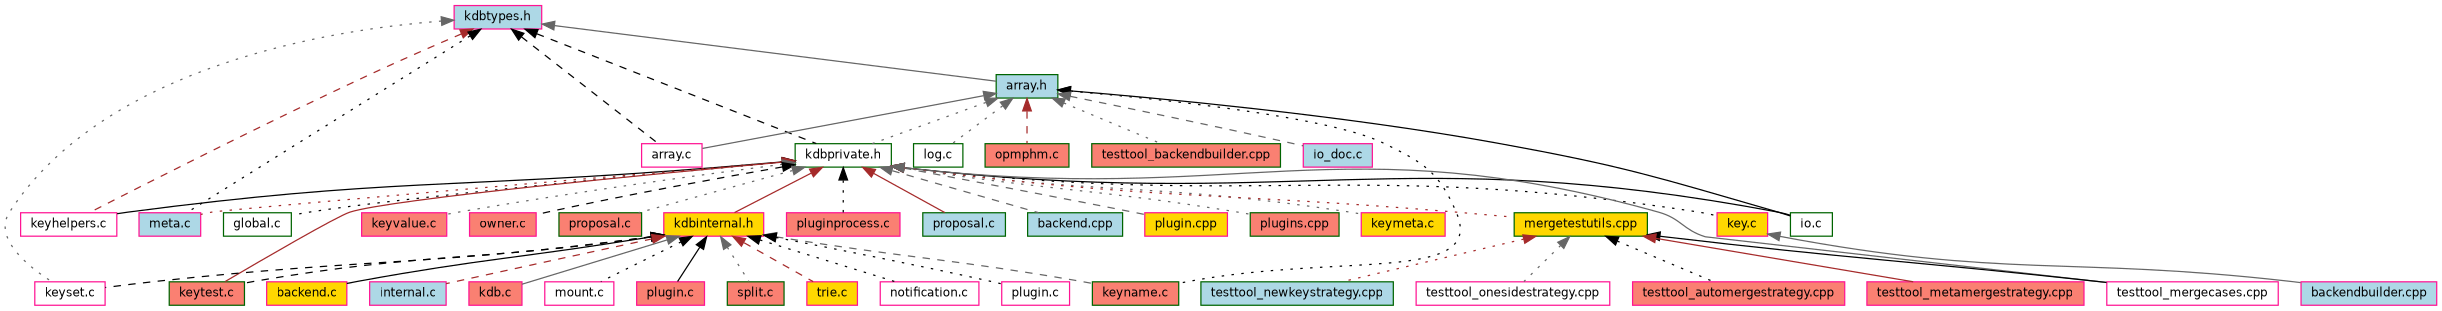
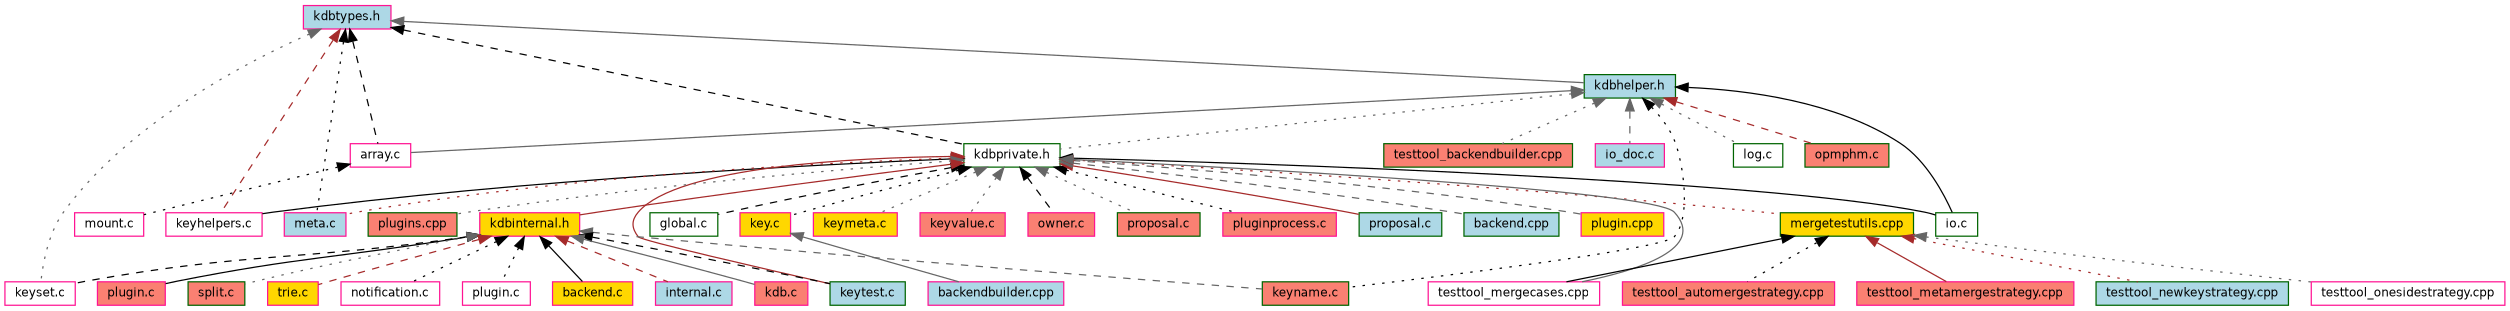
(1027, 86) -> (1630, 86)
(537, 186) -> (835, 190)
(641, 262) -> (246, 190)
(207, 294) -> (868, 294)
